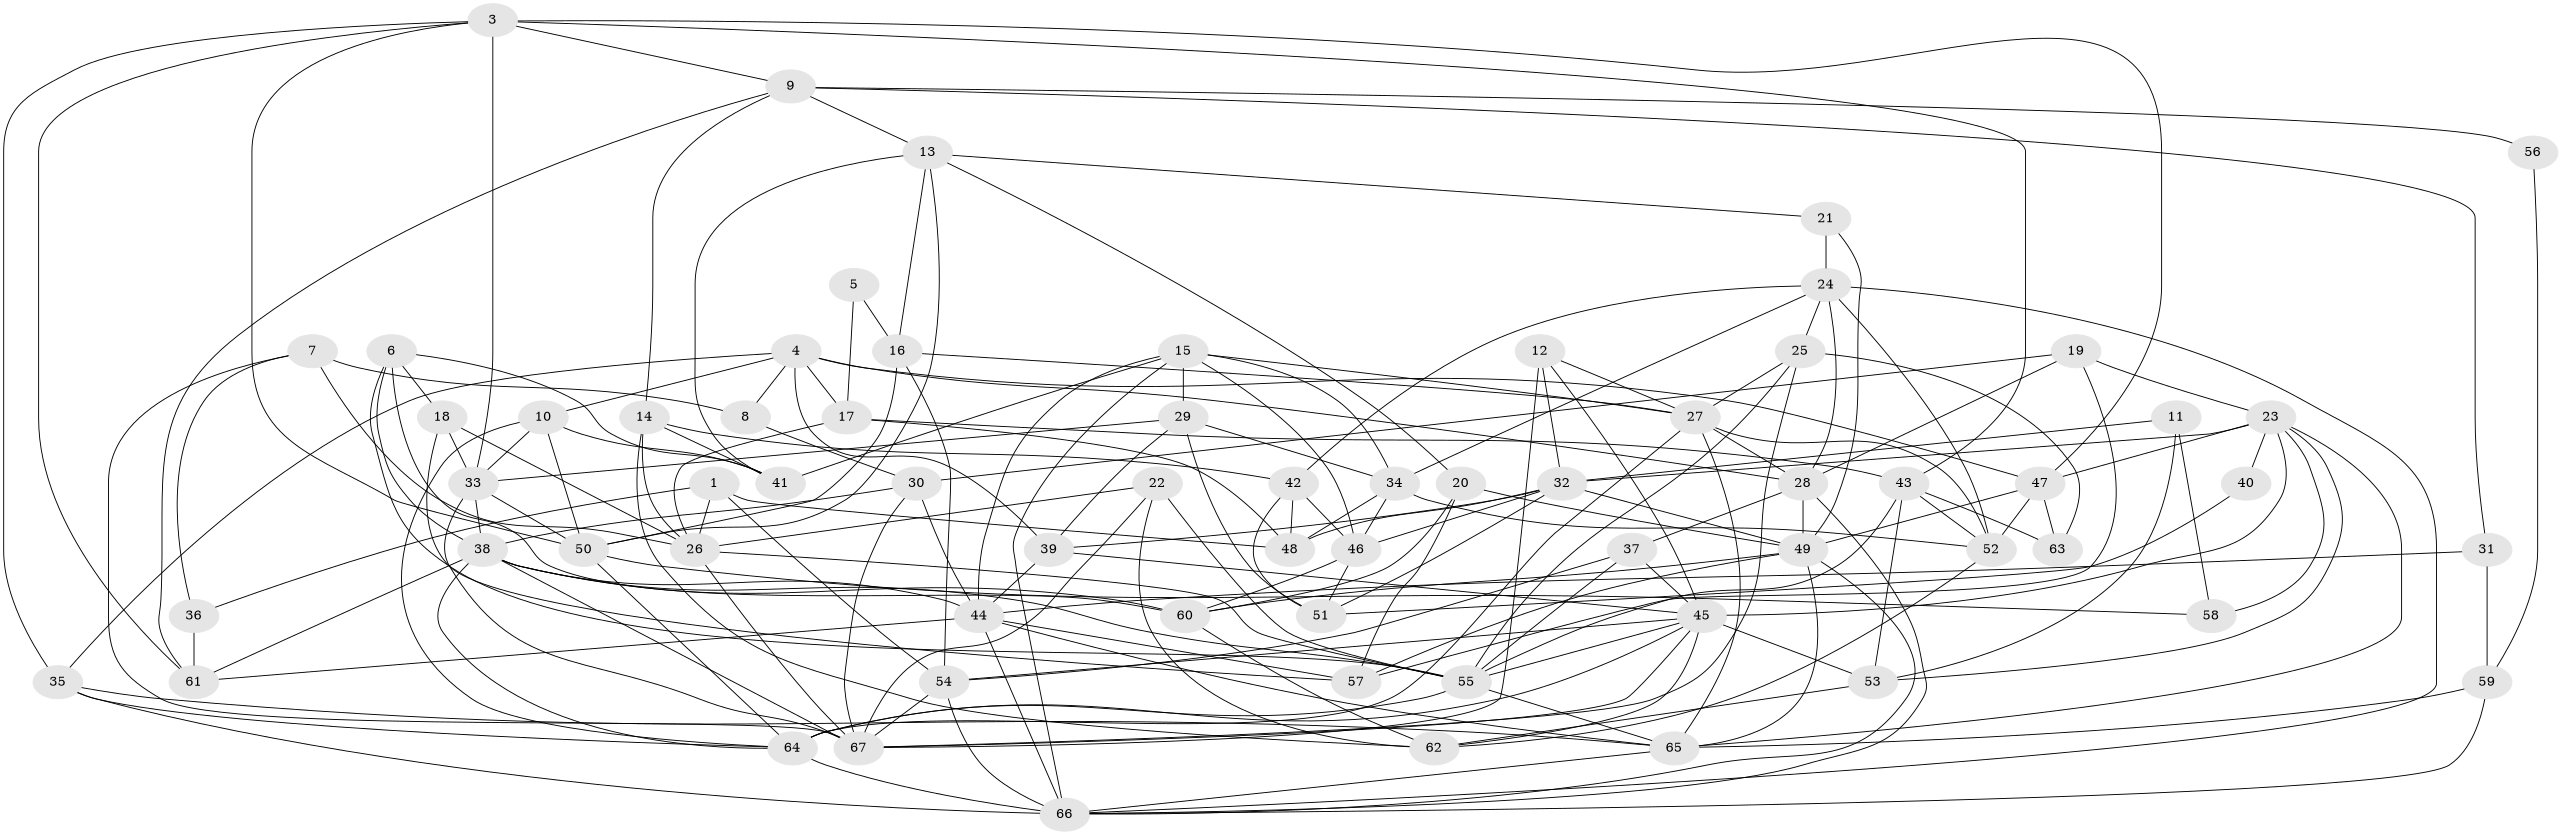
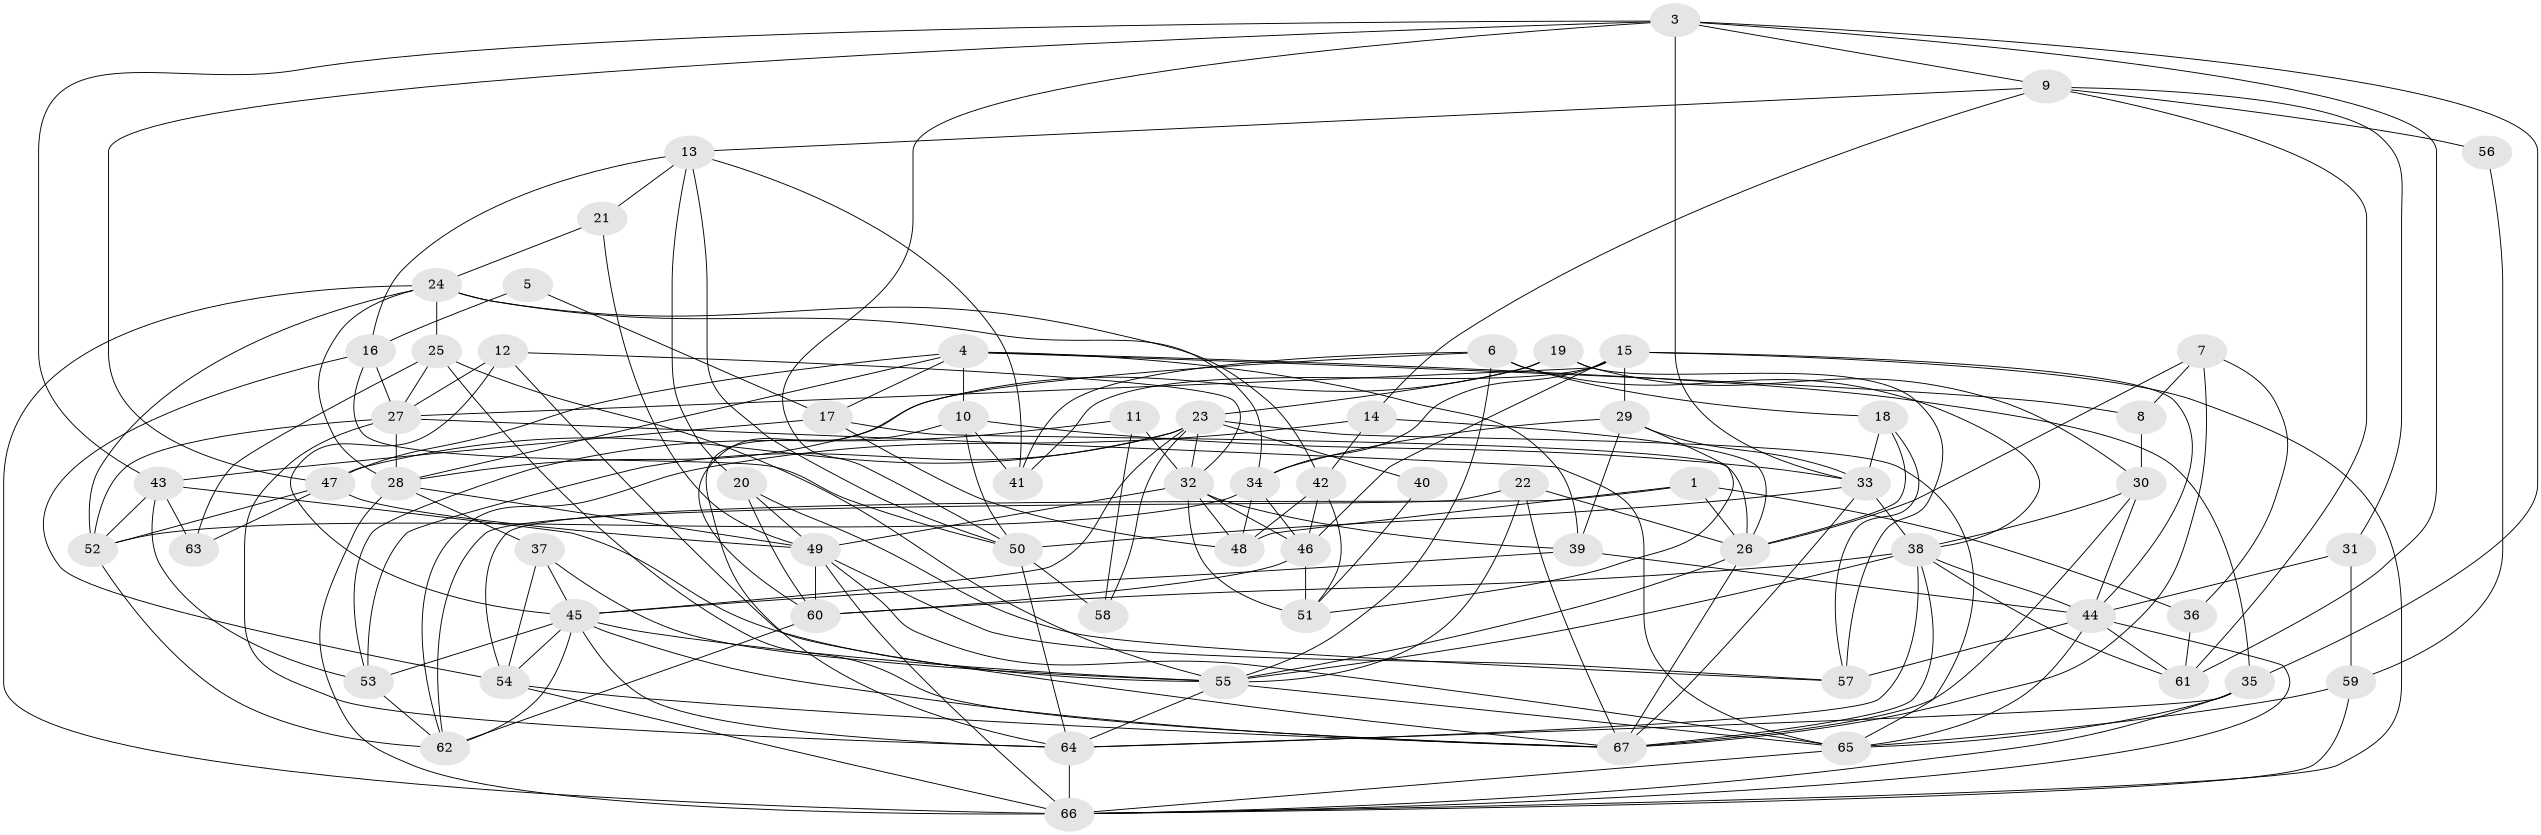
(708, 448) -> none
